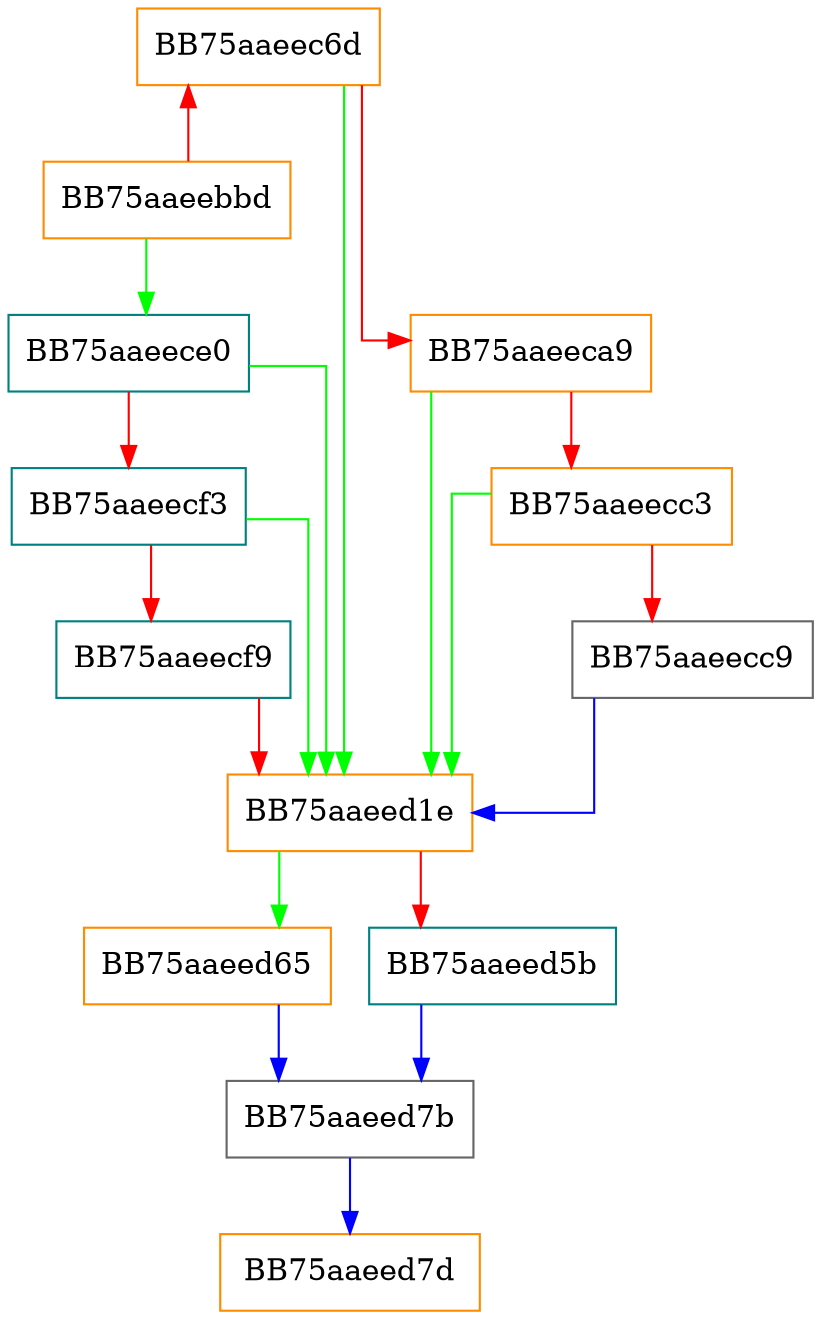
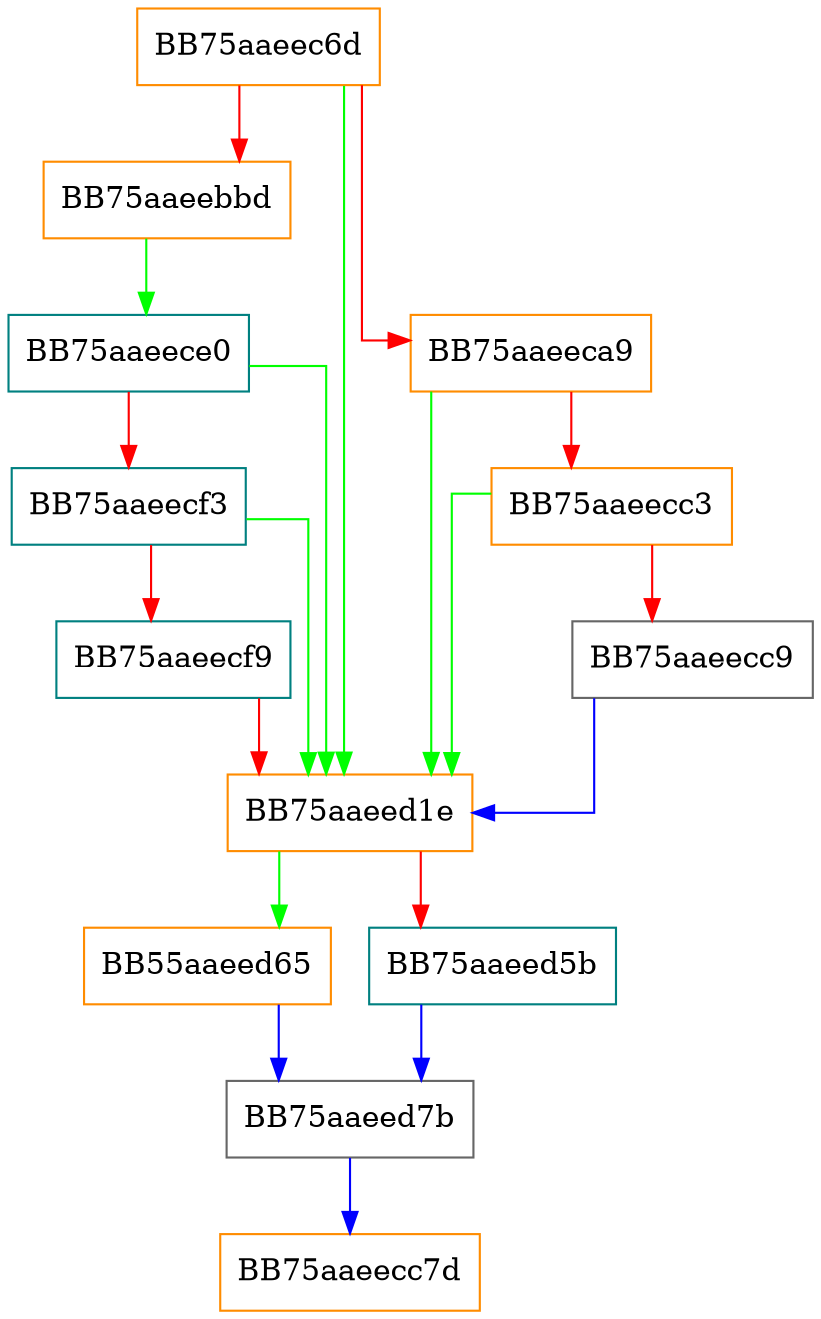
(188, 134) -> (239, 113)
(207, 966) -> (207, 966)
(350, 1272) -> (350, 1272)
